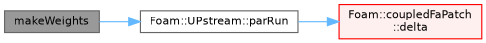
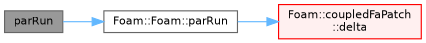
(52, 22) -> (34, 22)
(219, 22) -> (171, 22)
